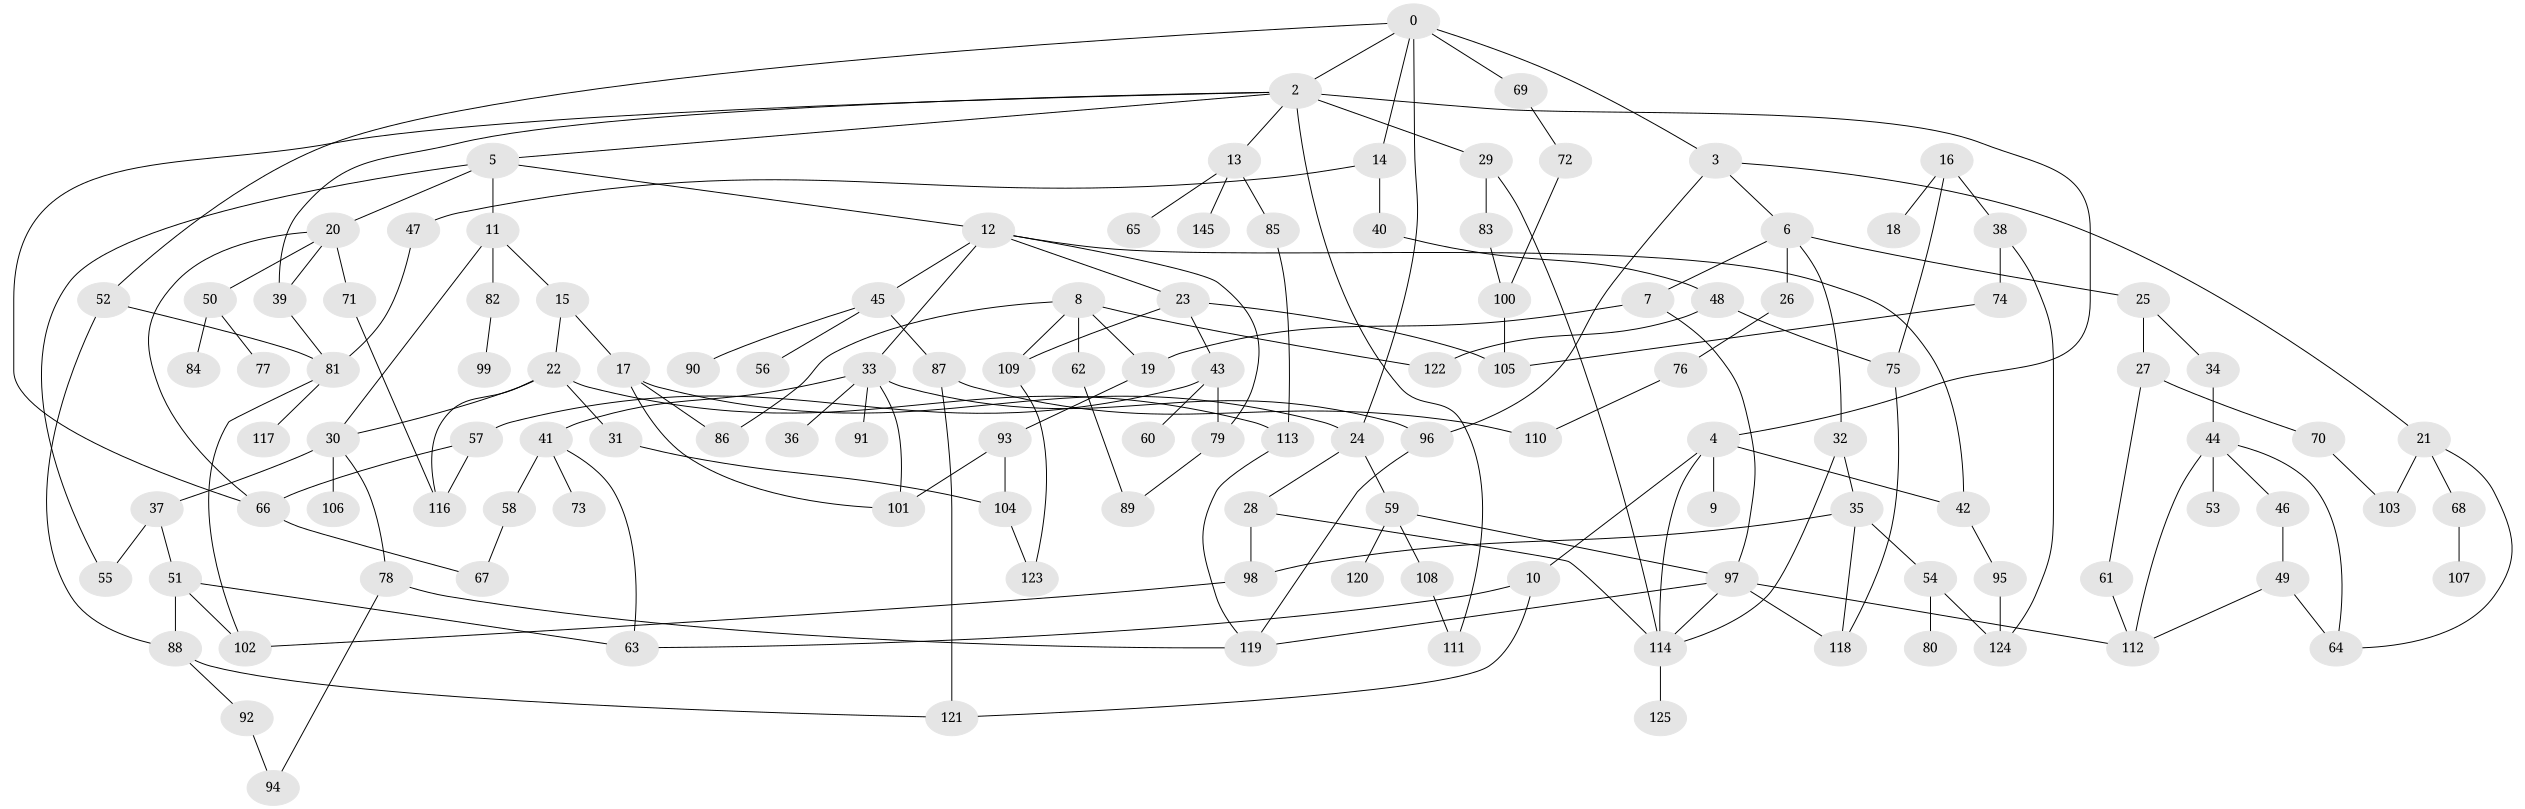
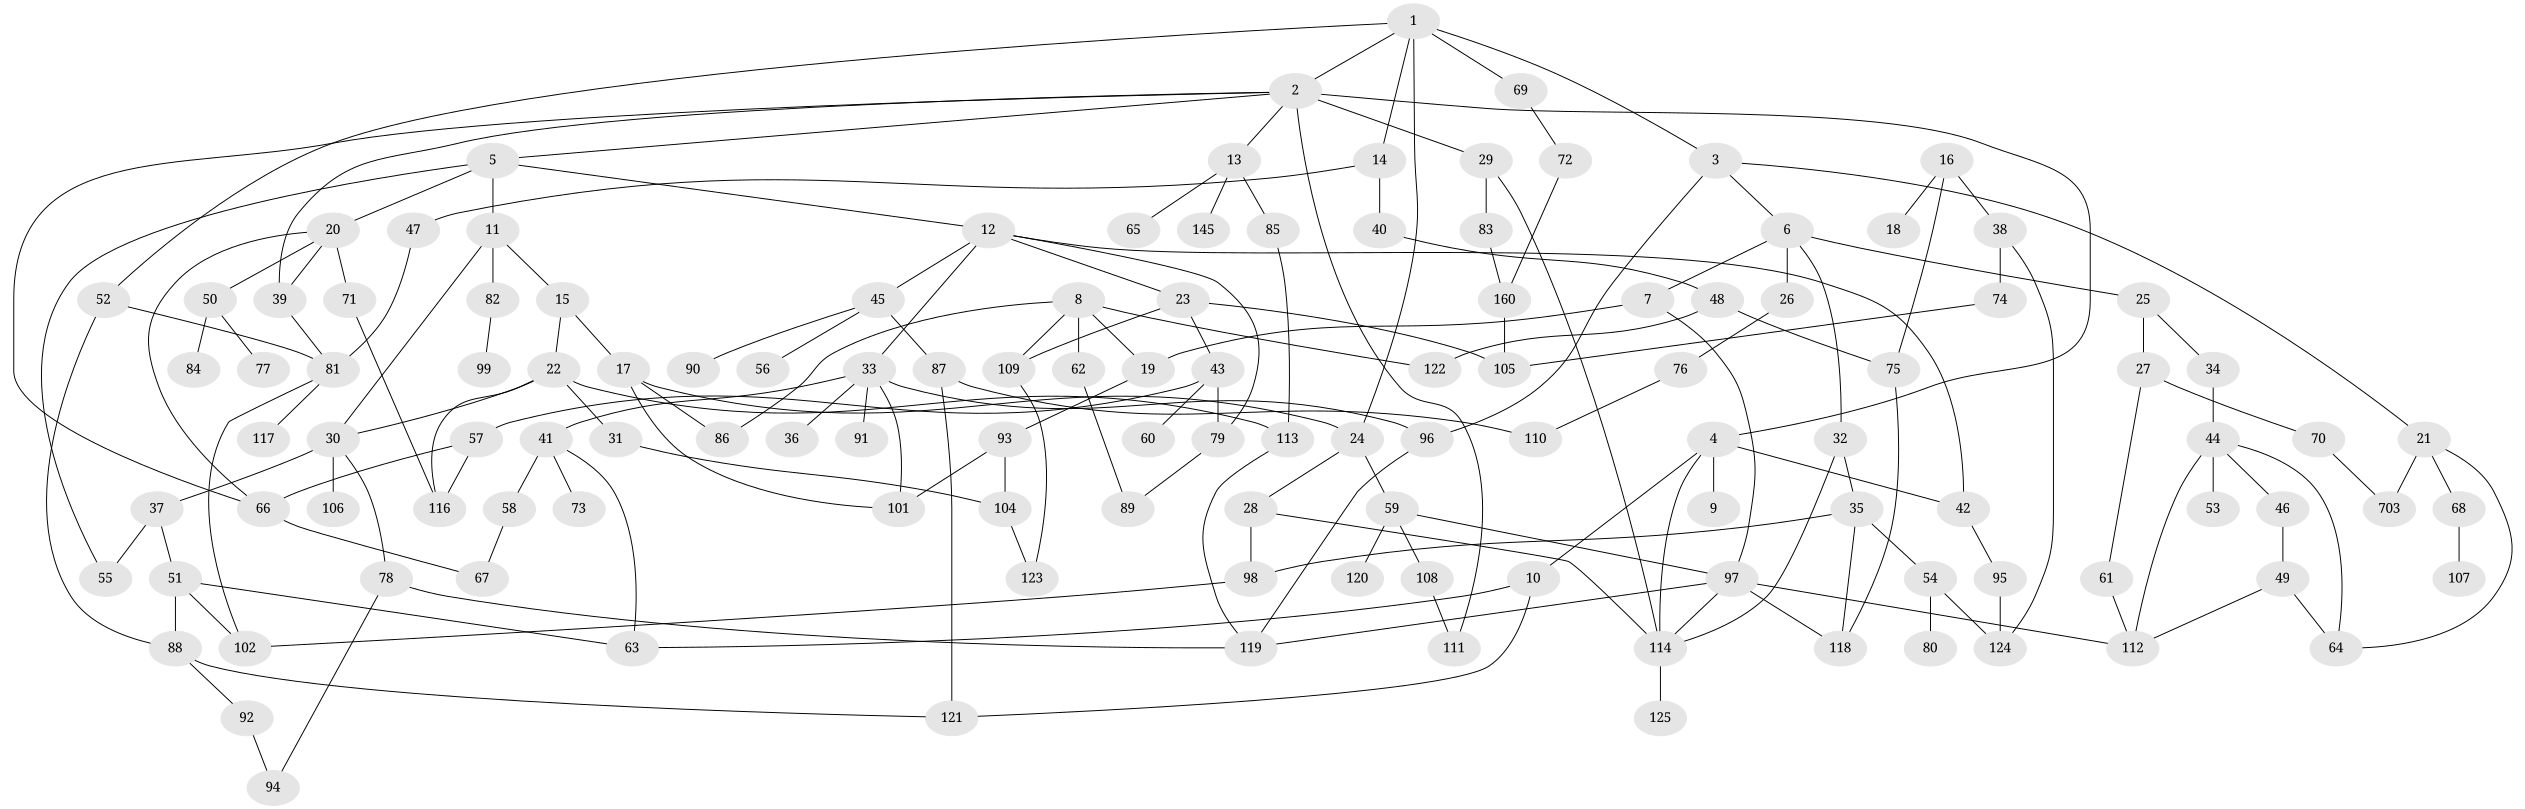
(1414, 21) -> (1414, 21)
(1505, 300) -> (1505, 300)
(2389, 509) -> (2389, 509)
